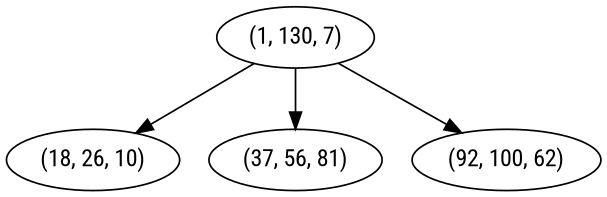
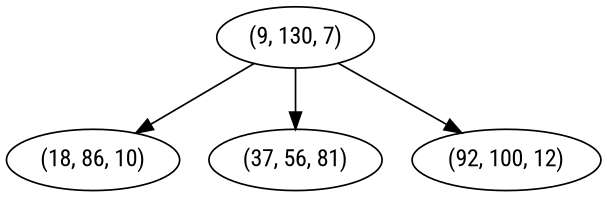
(296, 37) -> (296, 37)
(93, 160) -> (93, 160)
(507, 160) -> (507, 160)
